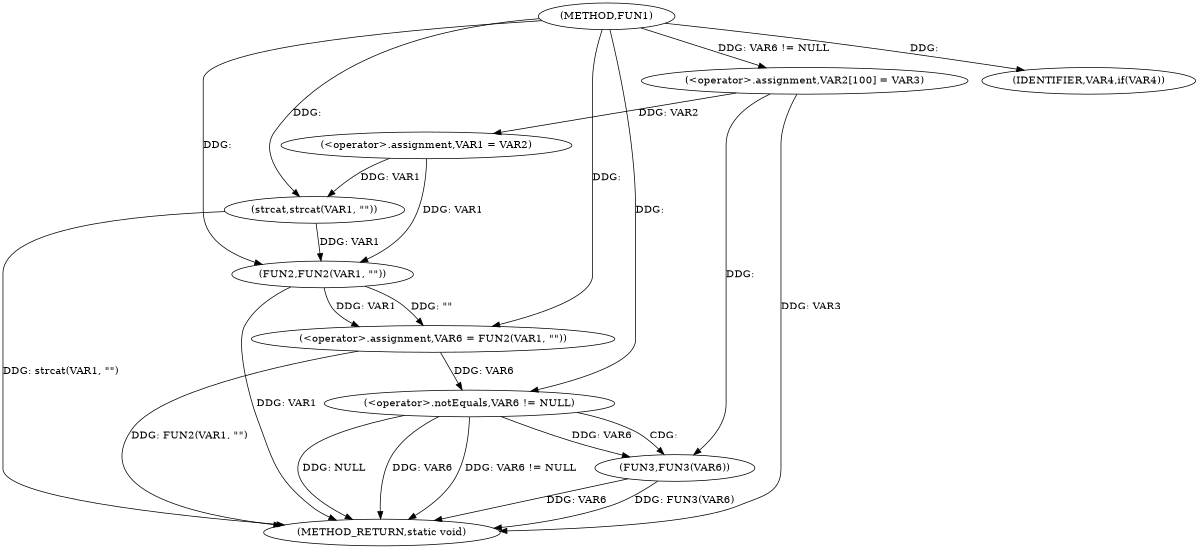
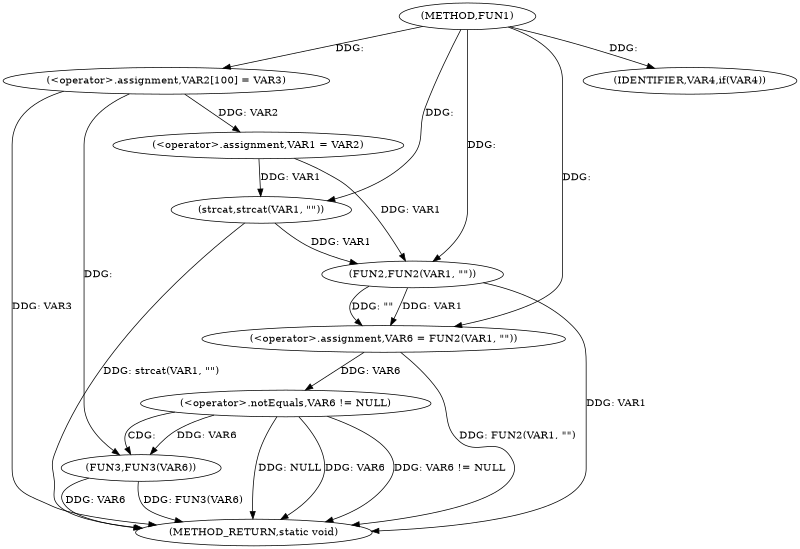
(774, 49) -> (351, 49)
(636, 241) -> none
